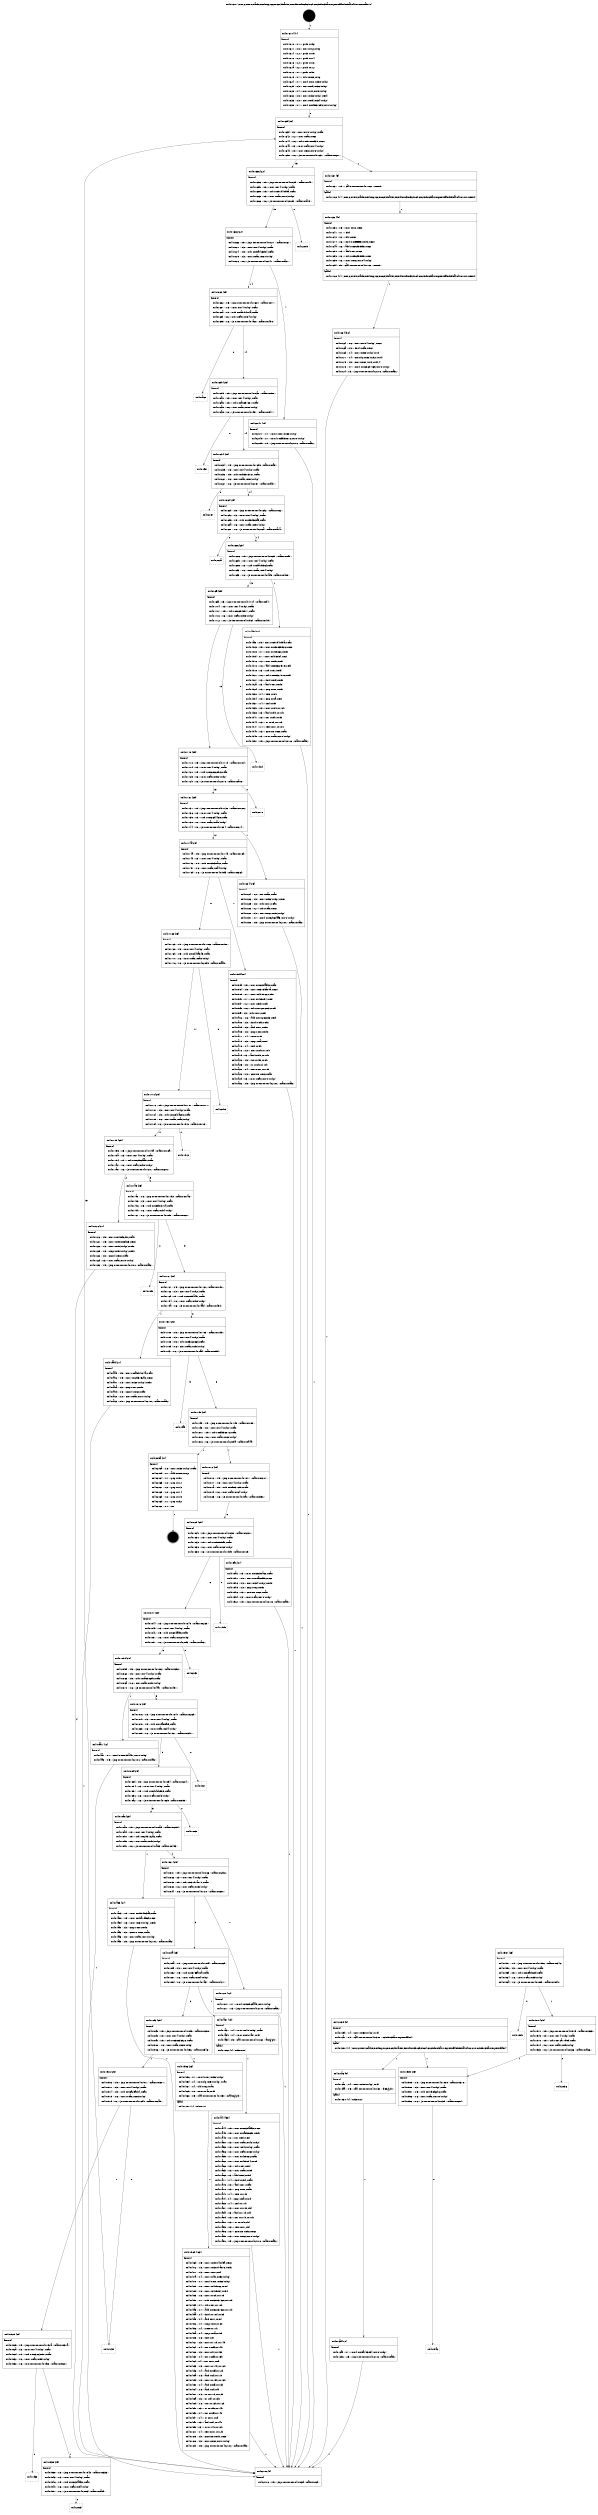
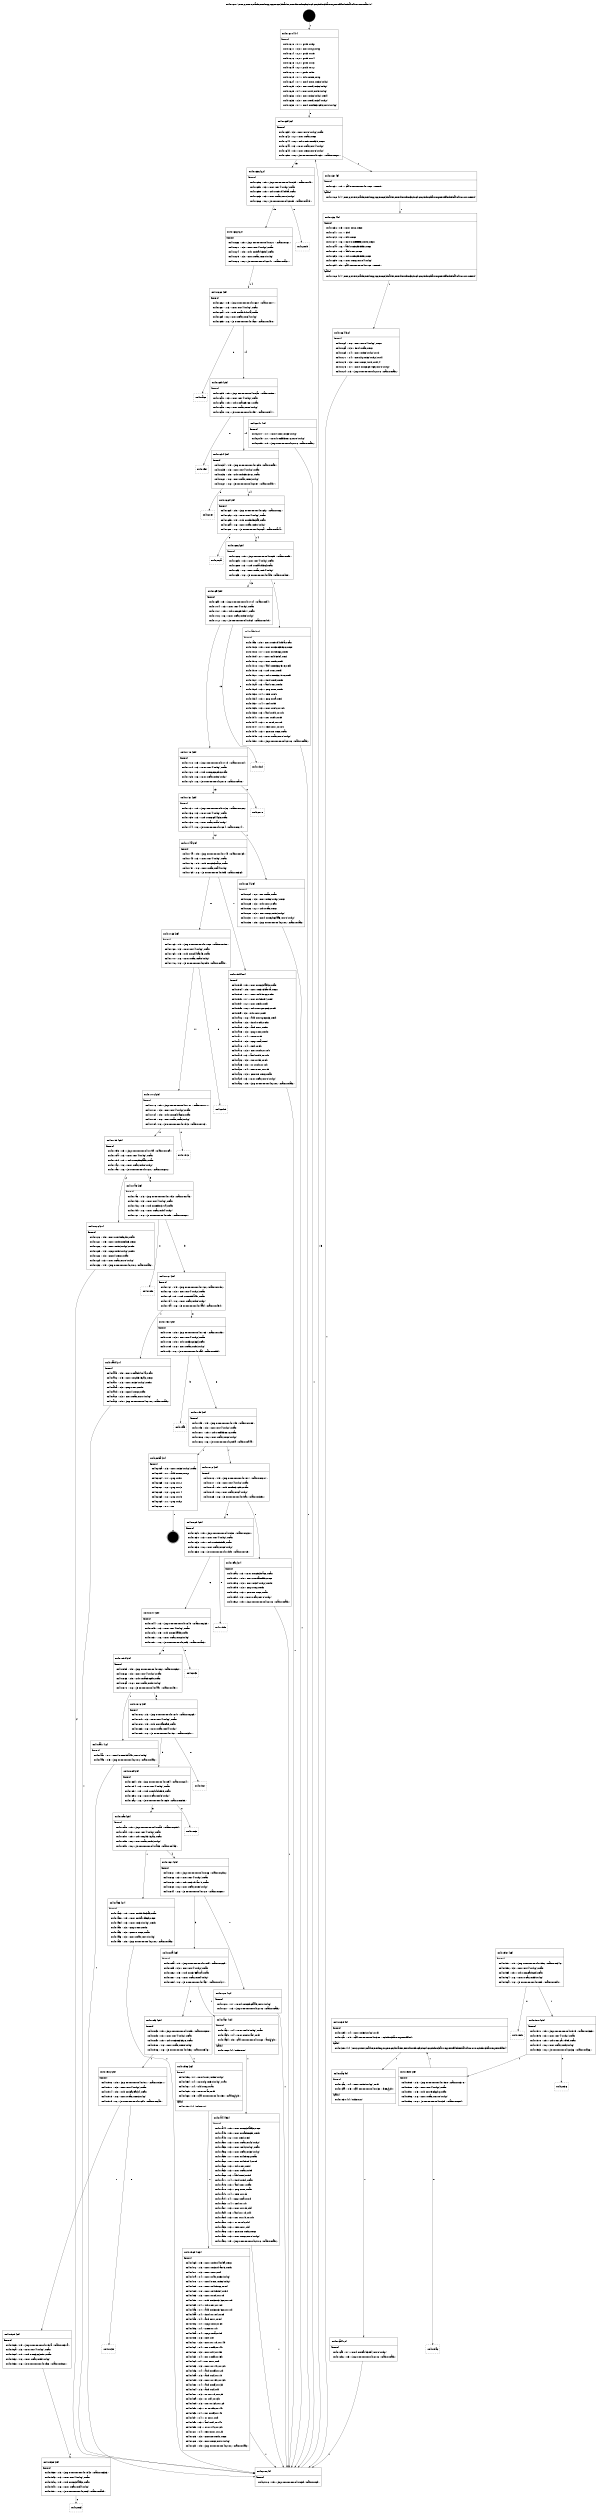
(286, 341) -> none
(84, 1164) -> (319, 1317)
none -> (257, 1528)
(426, 2059) -> (429, 2061)
(32, 2477) -> none
